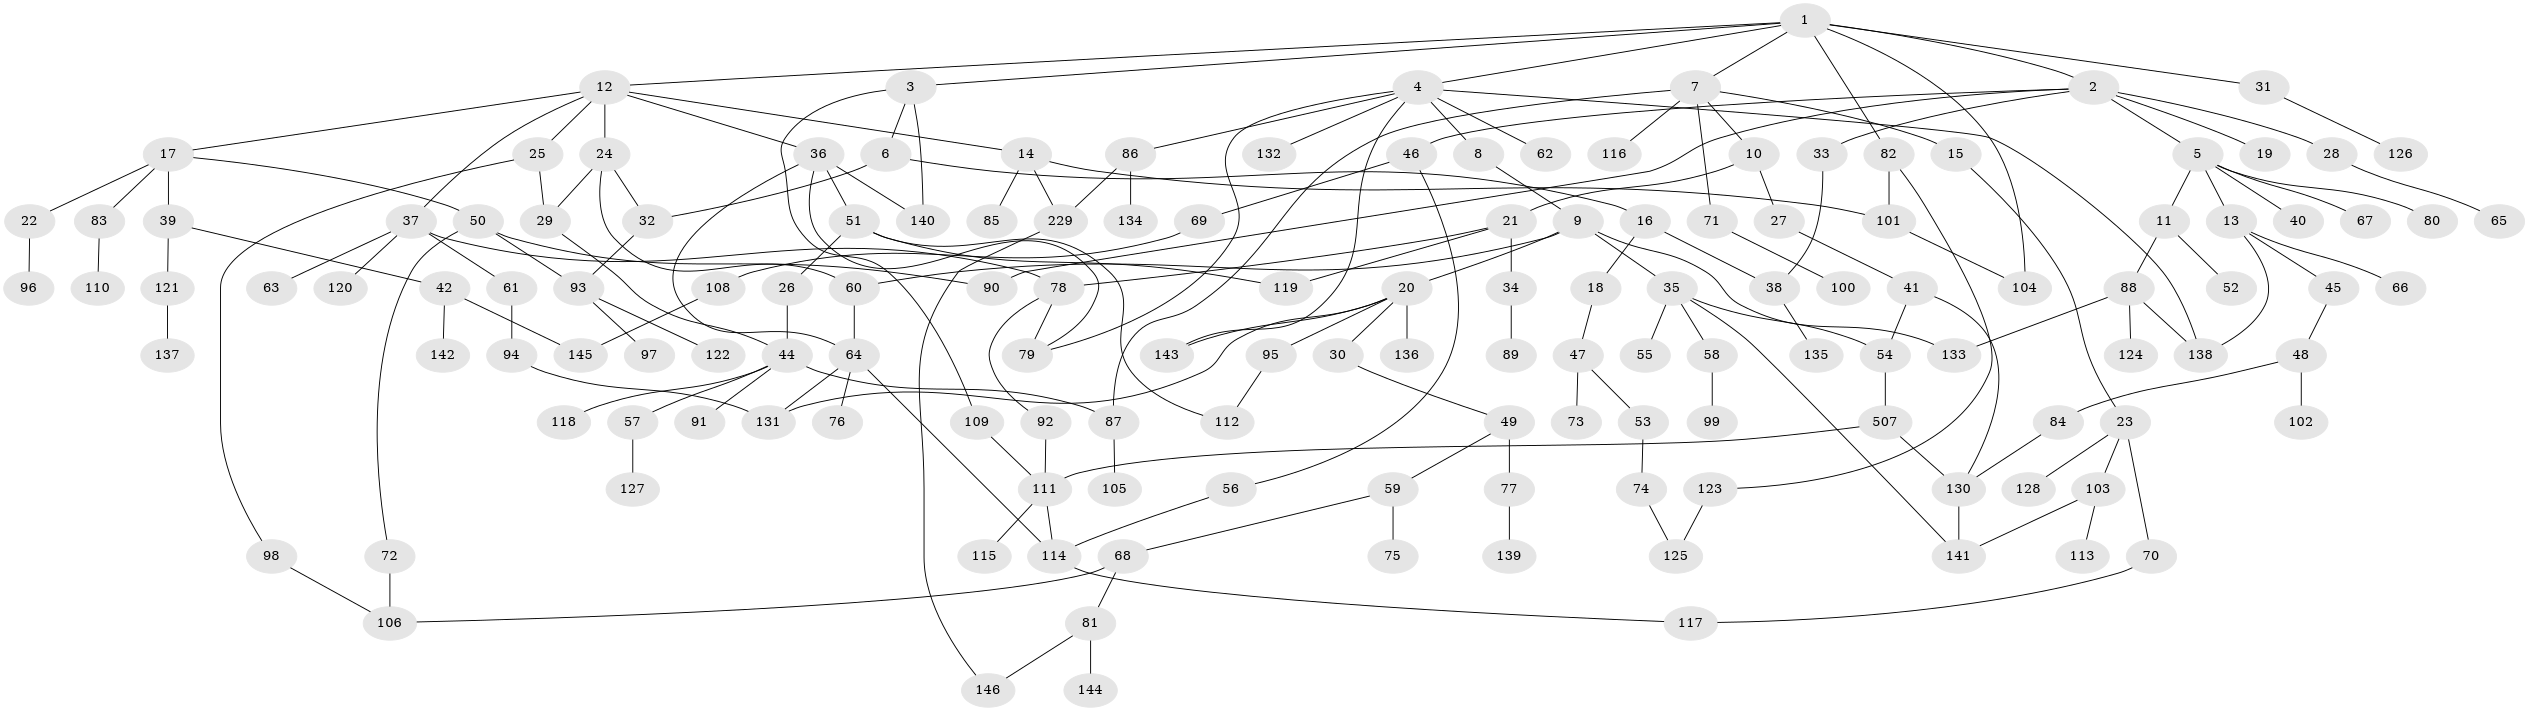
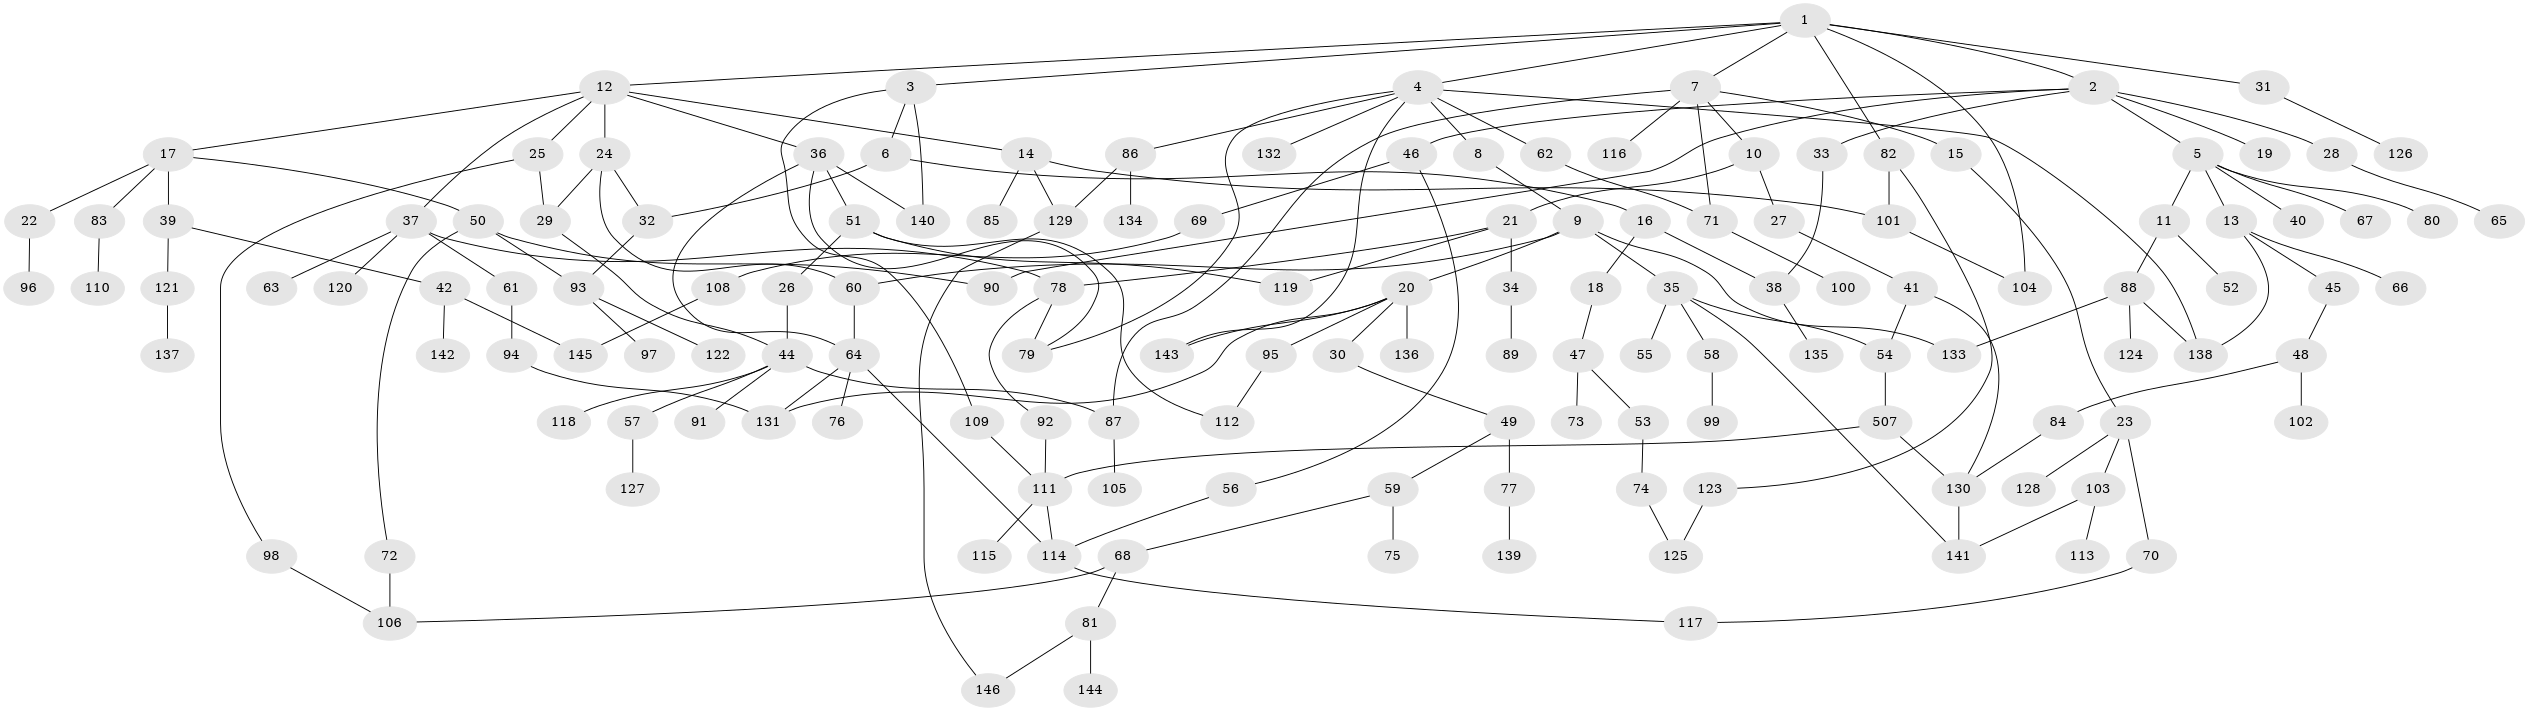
none -> (1658, 197)
(1061, 221) -> (1061, 221)
